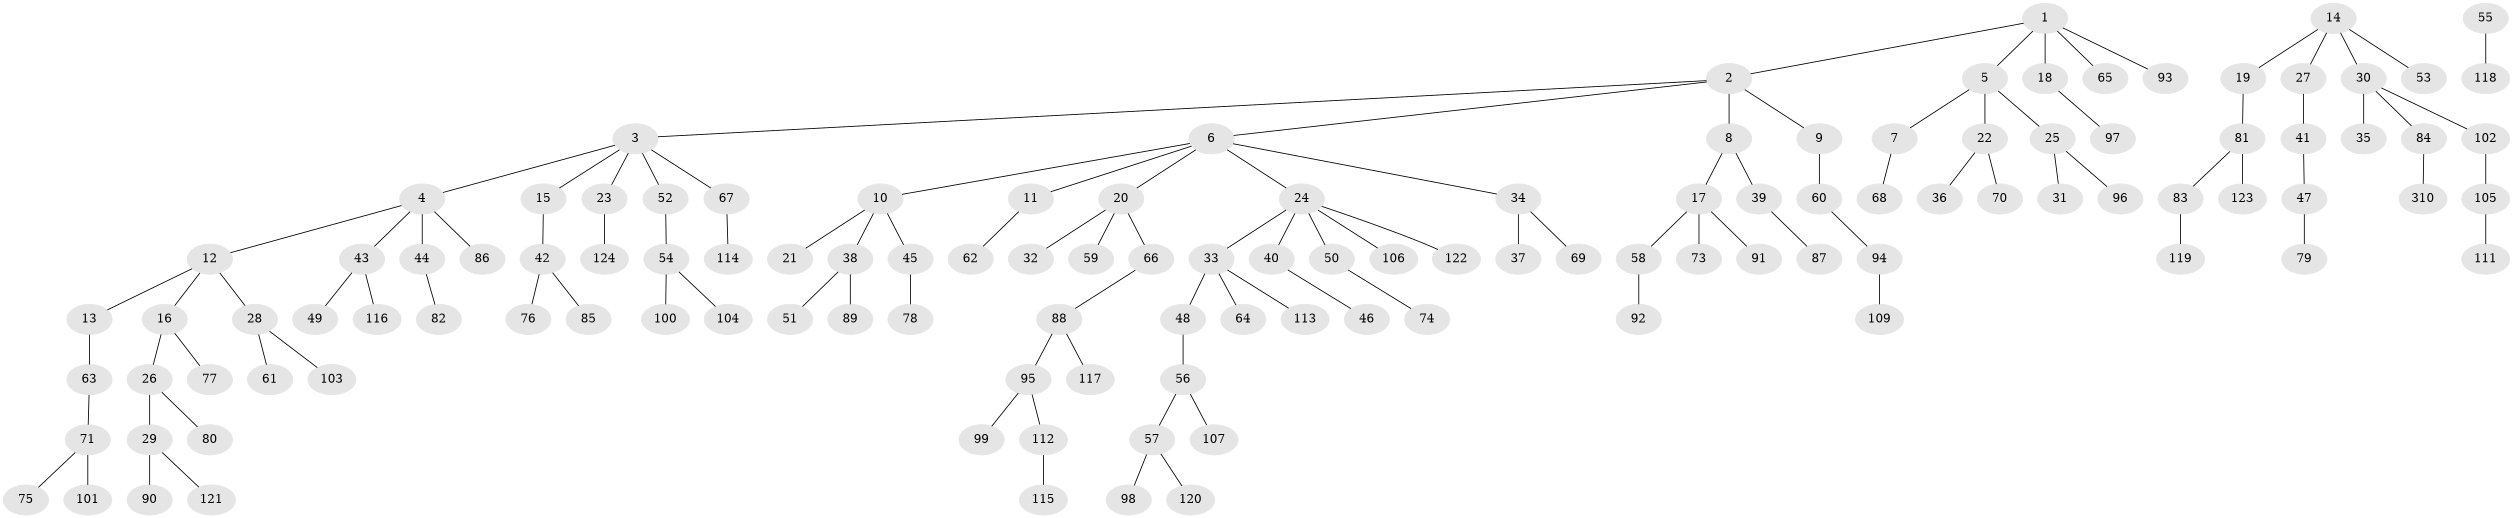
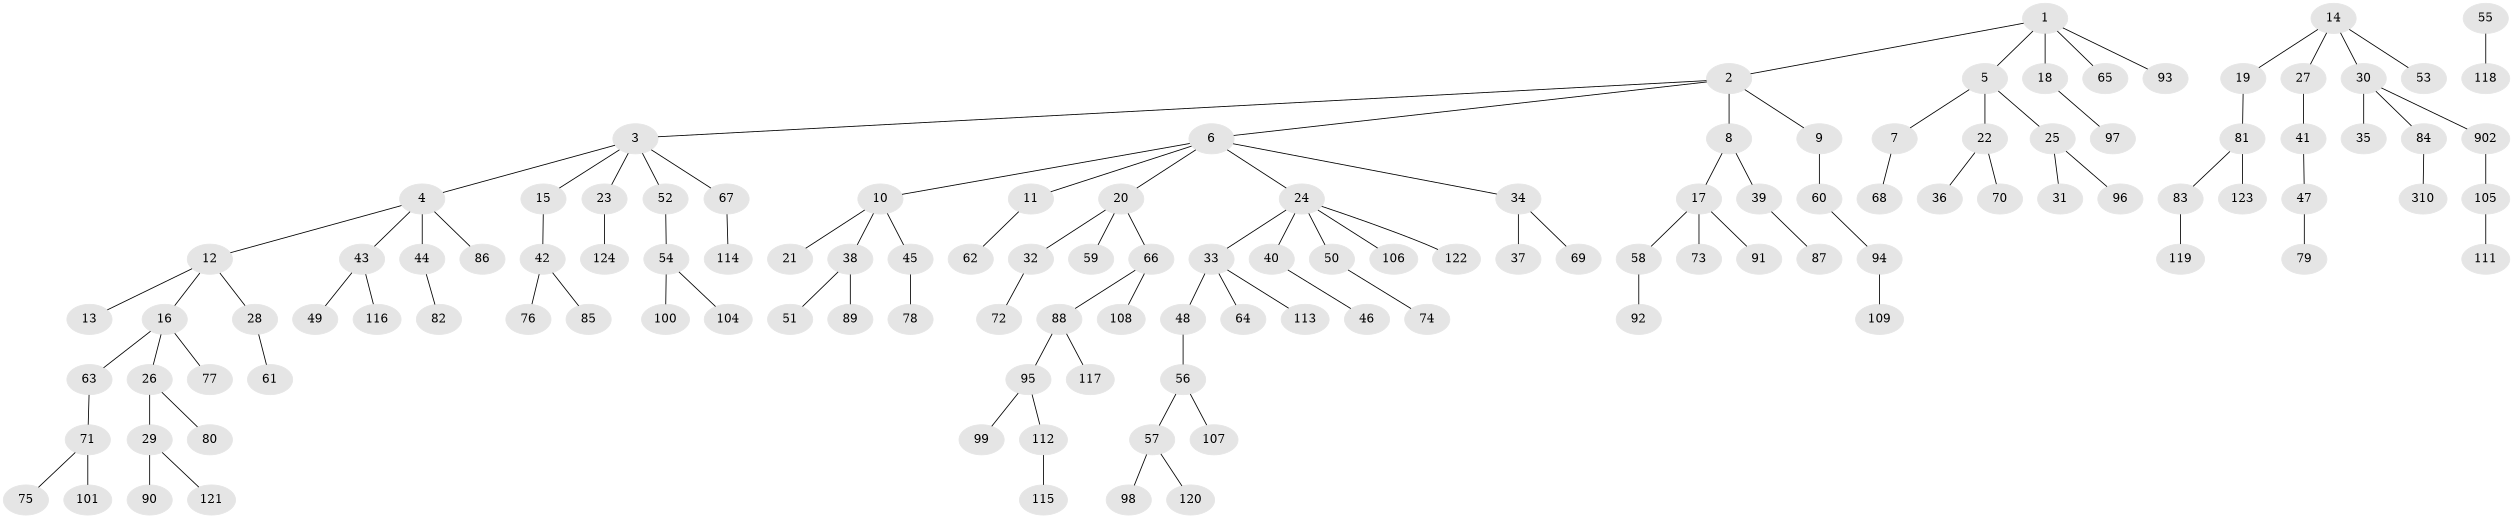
(2486, 139) -> (2486, 139)
none -> (999, 319)
none -> (1121, 319)
(89, 350) -> (127, 350)
(332, 380) -> none
